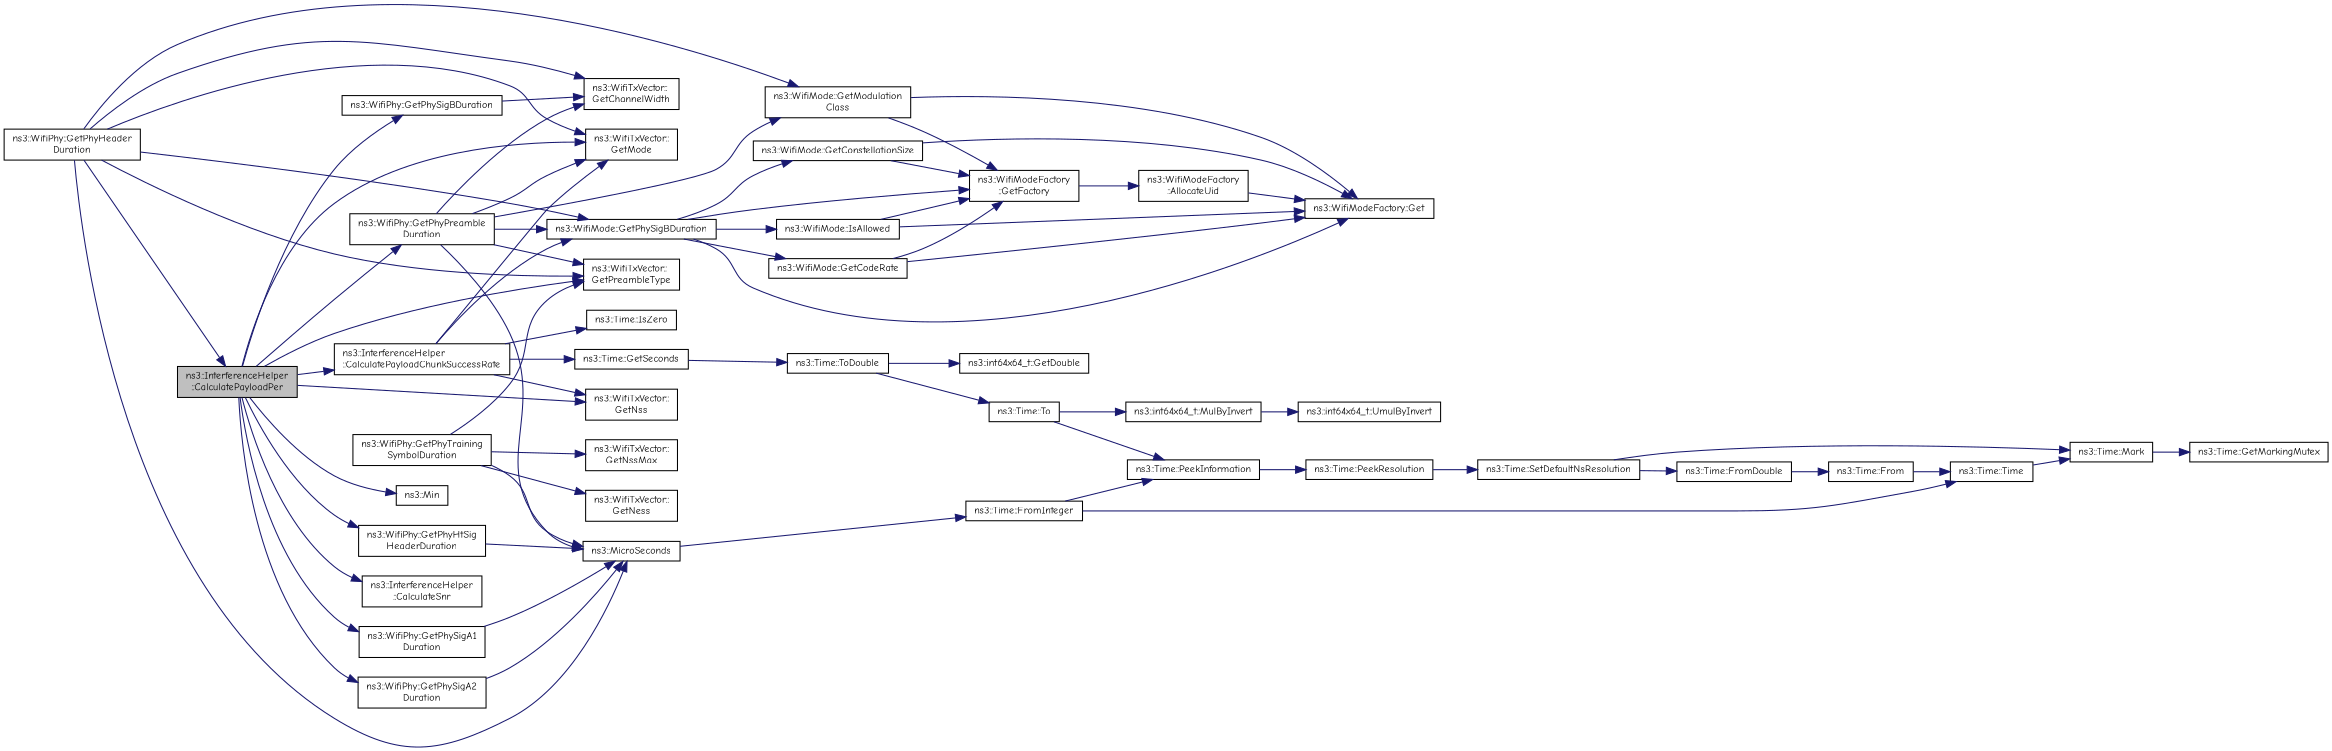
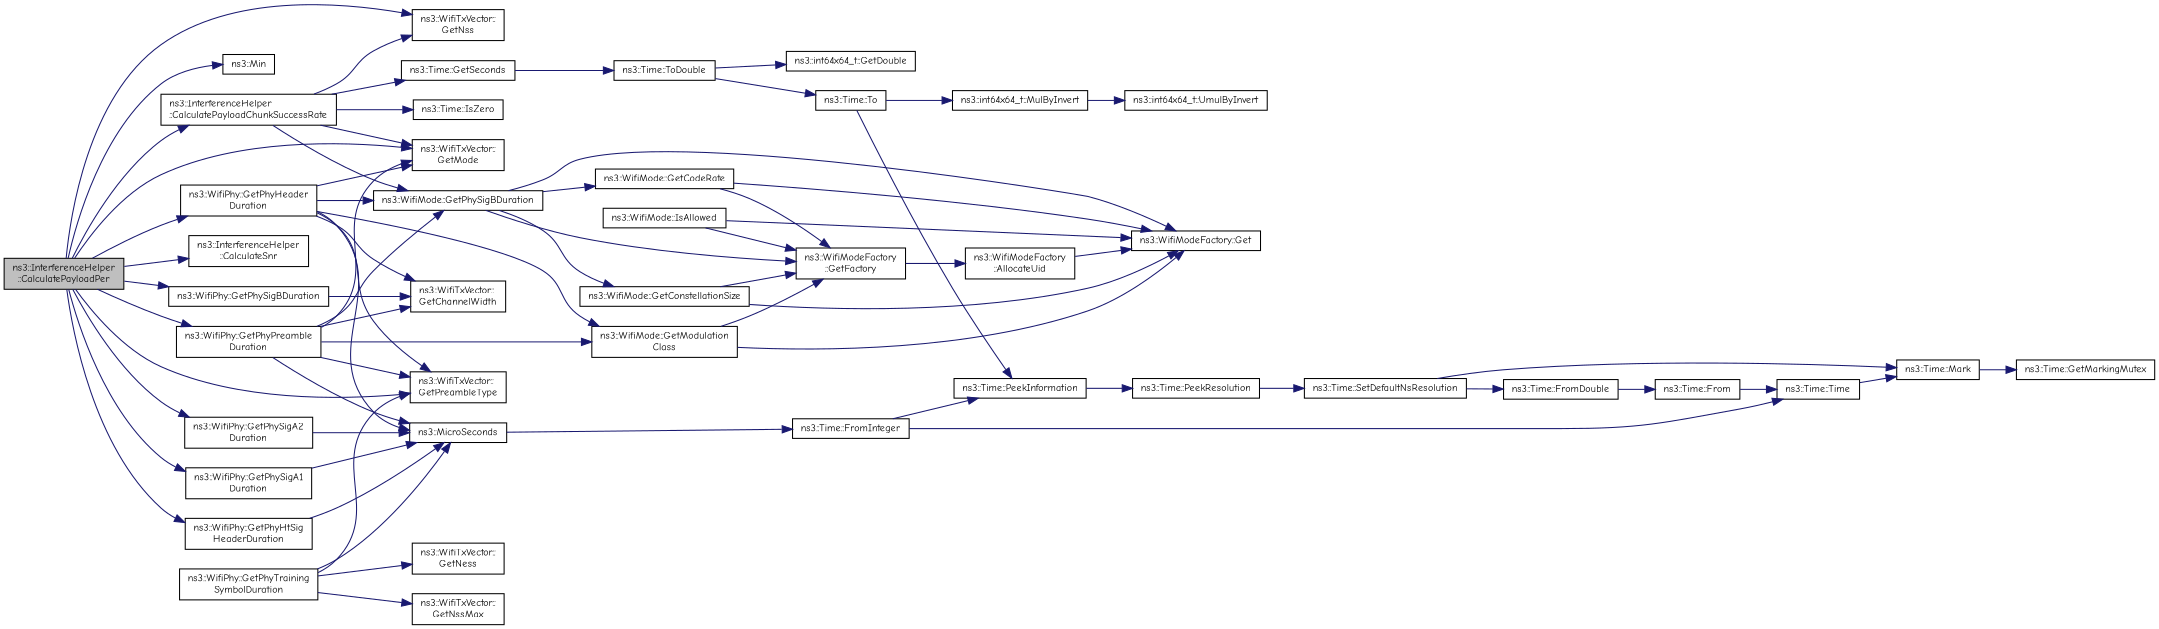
(741, 229) -> none
(152, 259) -> (134, 237)
